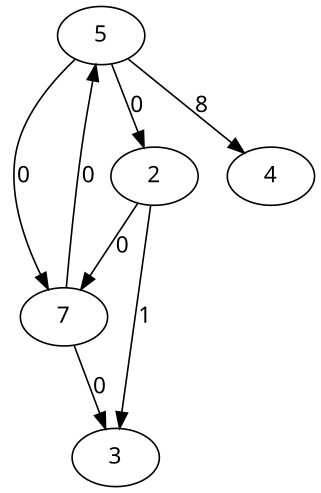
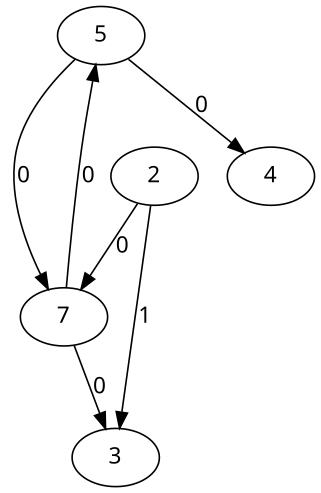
(125, 98) -> none
(202, 106) -> (202, 106)
